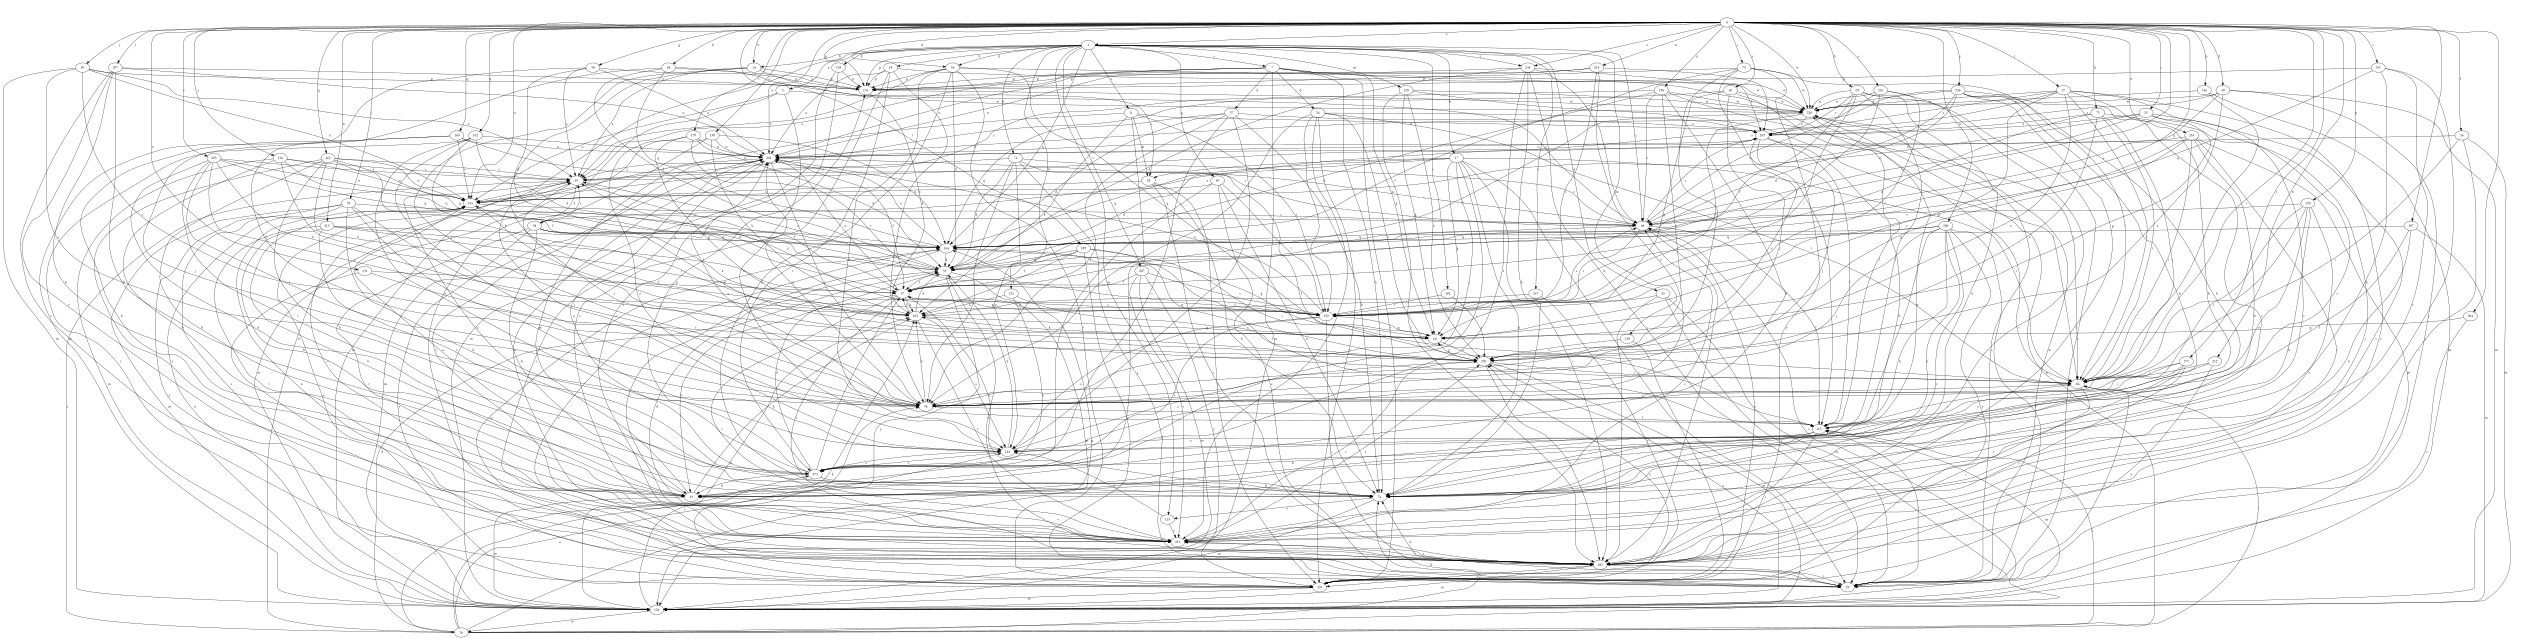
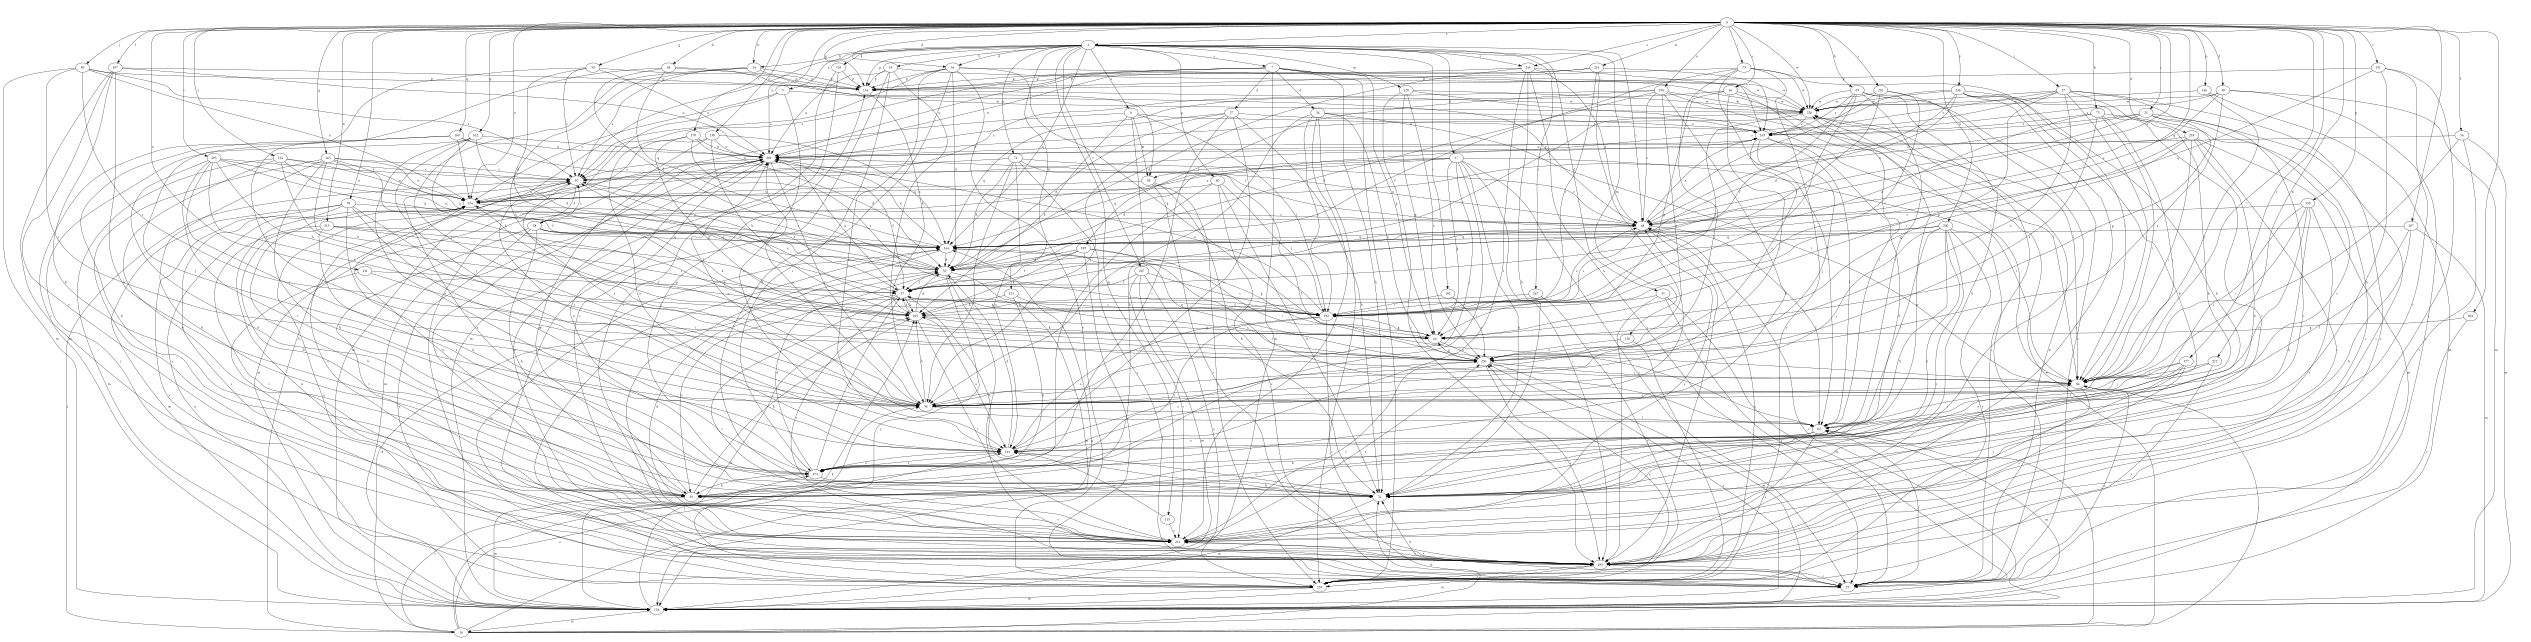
(750, 40) -> (1414, 107)
(1275, 508) -> (1195, 471)
